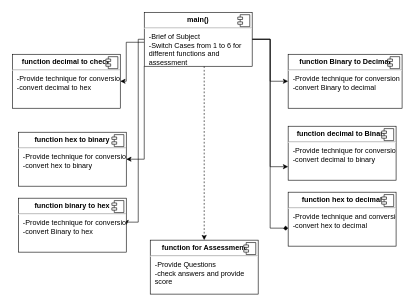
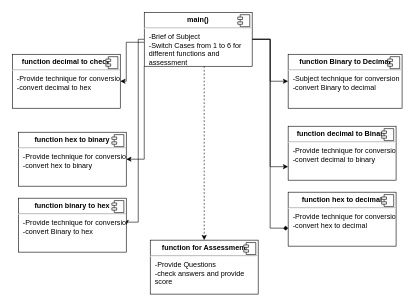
(349, 54) -> (350, 54)
(349, 192) -> (349, 192)
